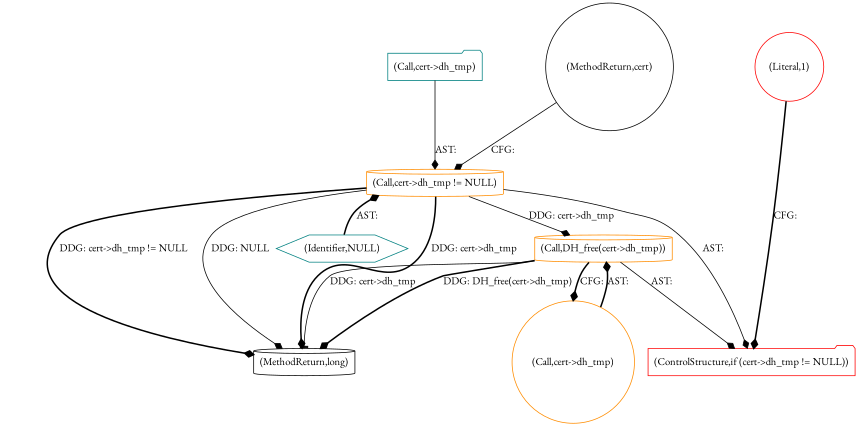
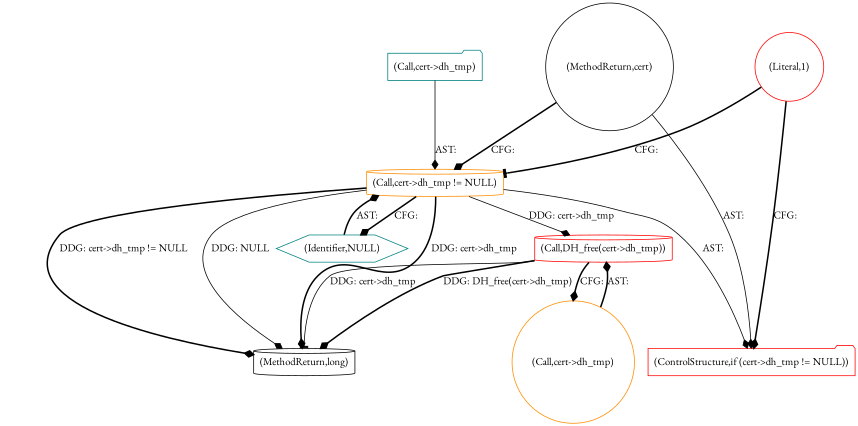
(509, 133) -> (509, 133)
none -> (639, 144)
none -> (392, 213)
(603, 249) -> (603, 249)
(674, 303) -> (722, 218)
